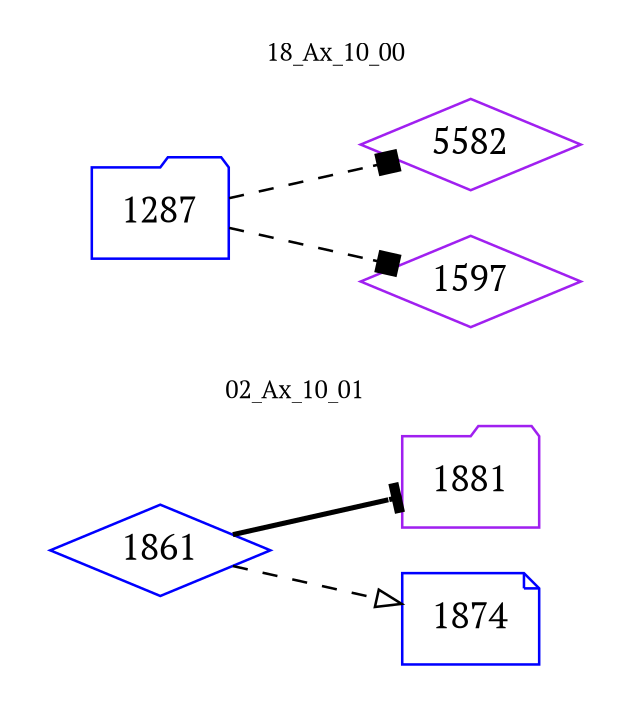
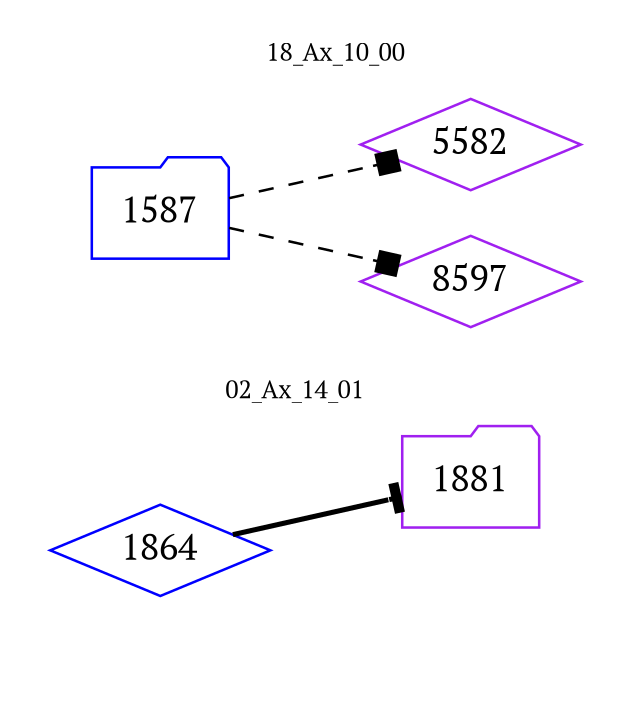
(160, 213) -> (160, 213)
(471, 282) -> (471, 282)
(295, 392) -> (295, 392)
(160, 550) -> (160, 550)
(471, 619) -> none
